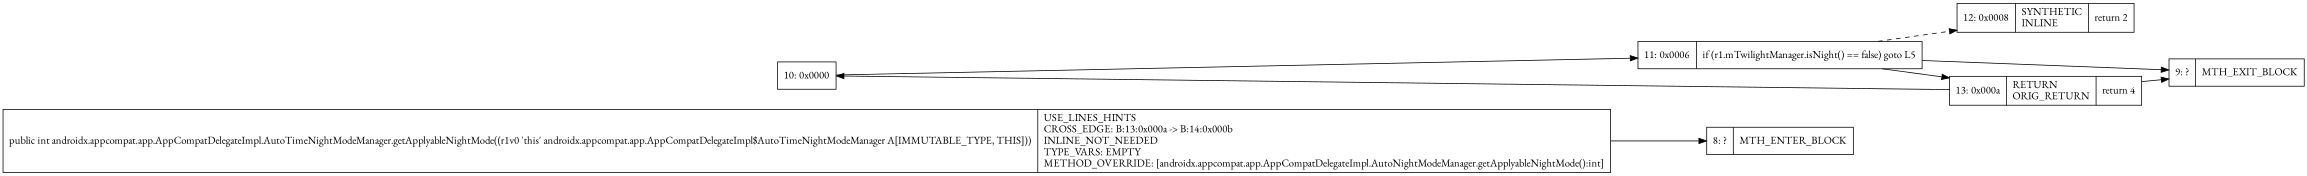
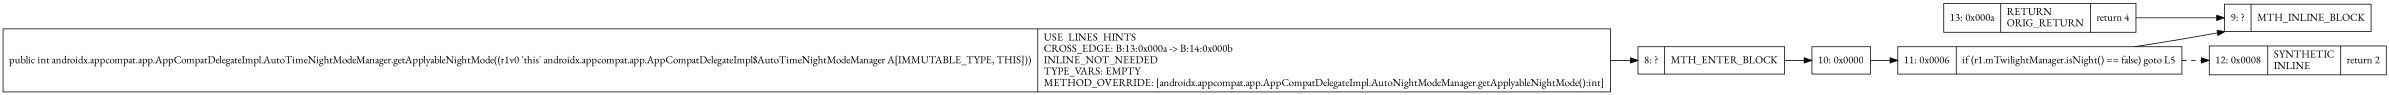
(2250, 72) -> (2311, 17)
(1912, 73) -> none
(1397, 83) -> (1794, 60)
